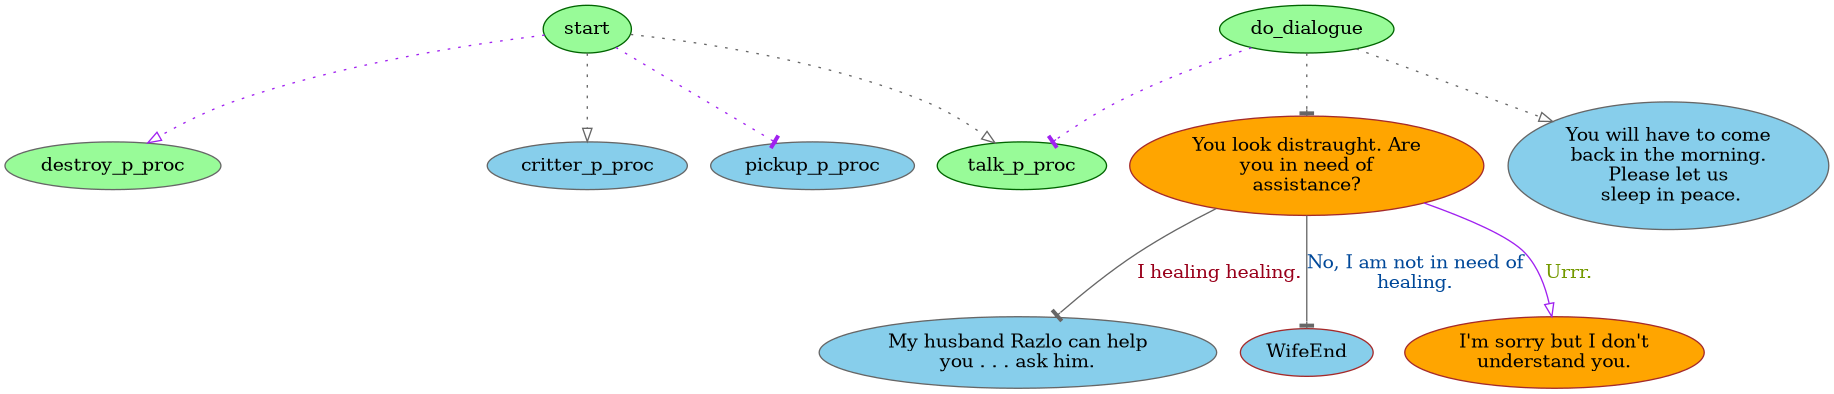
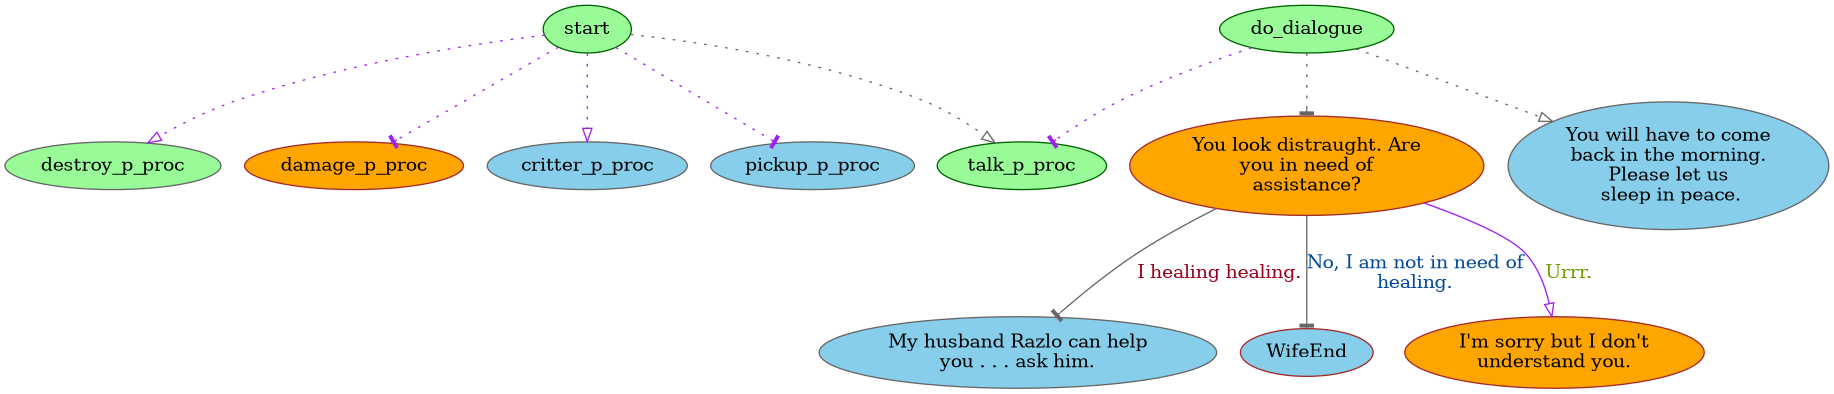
(587, 91) -> (587, 91)
none -> (354, 166)
